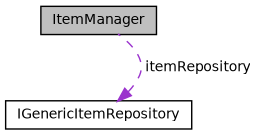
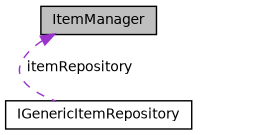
(140, 61) -> (21, 76)
